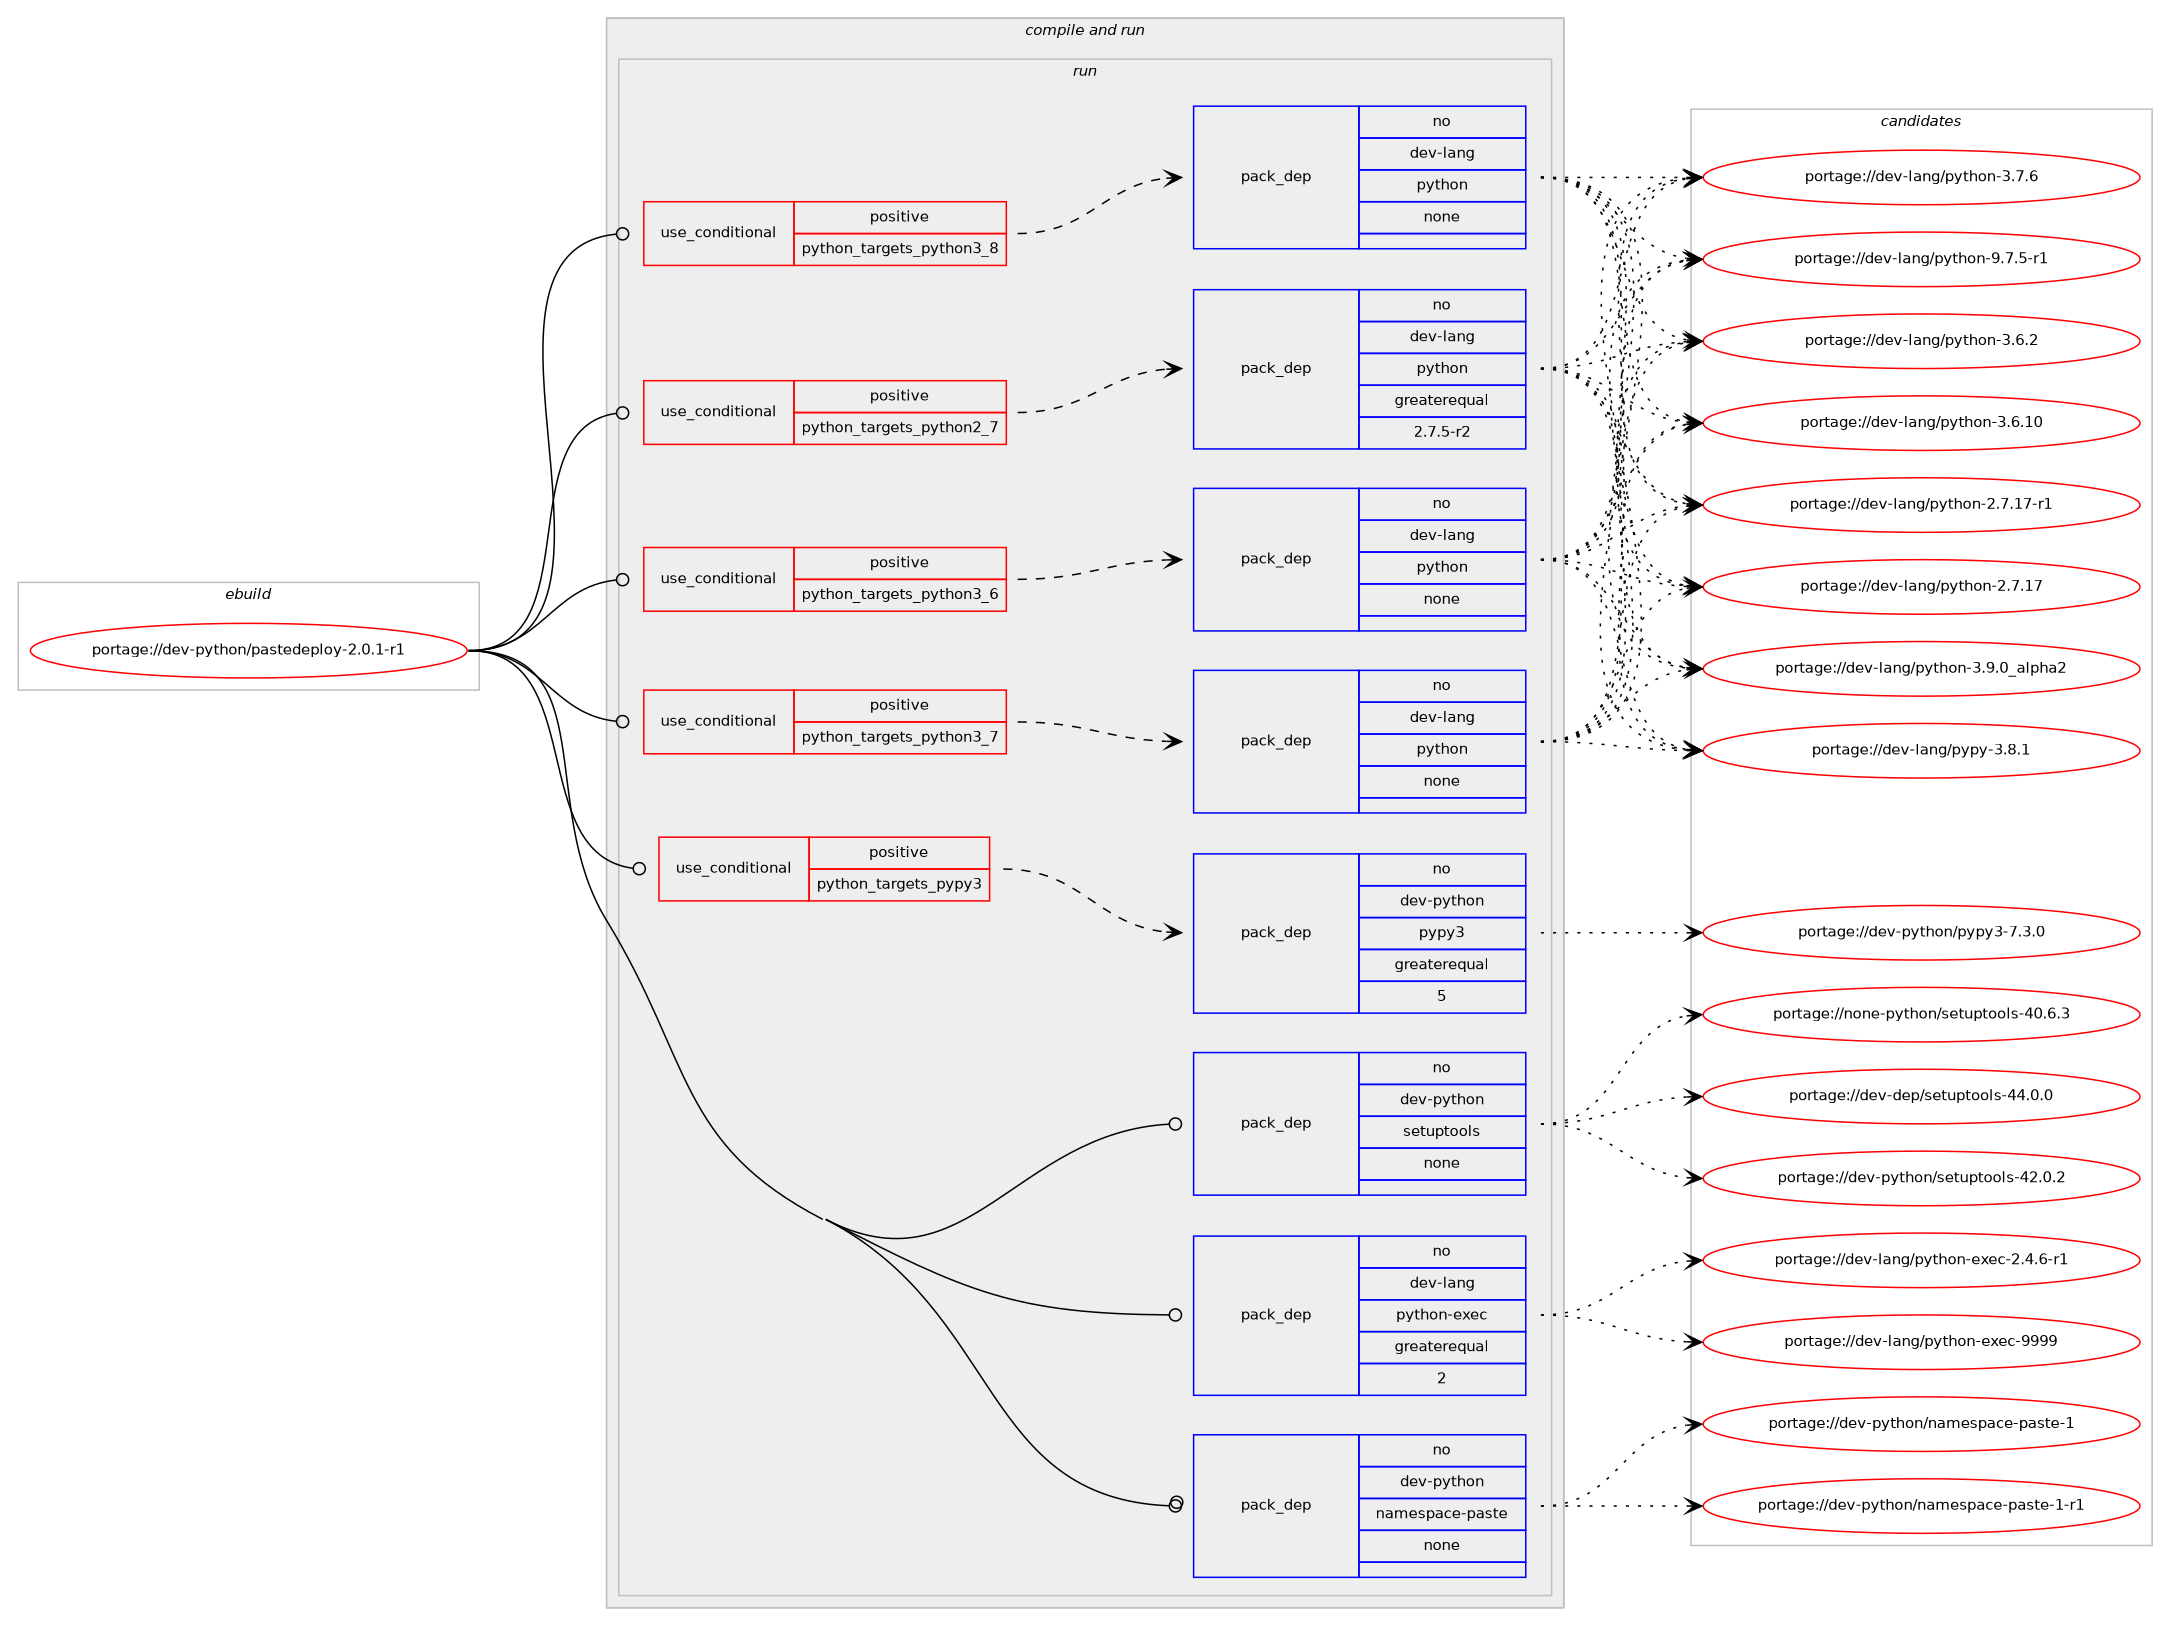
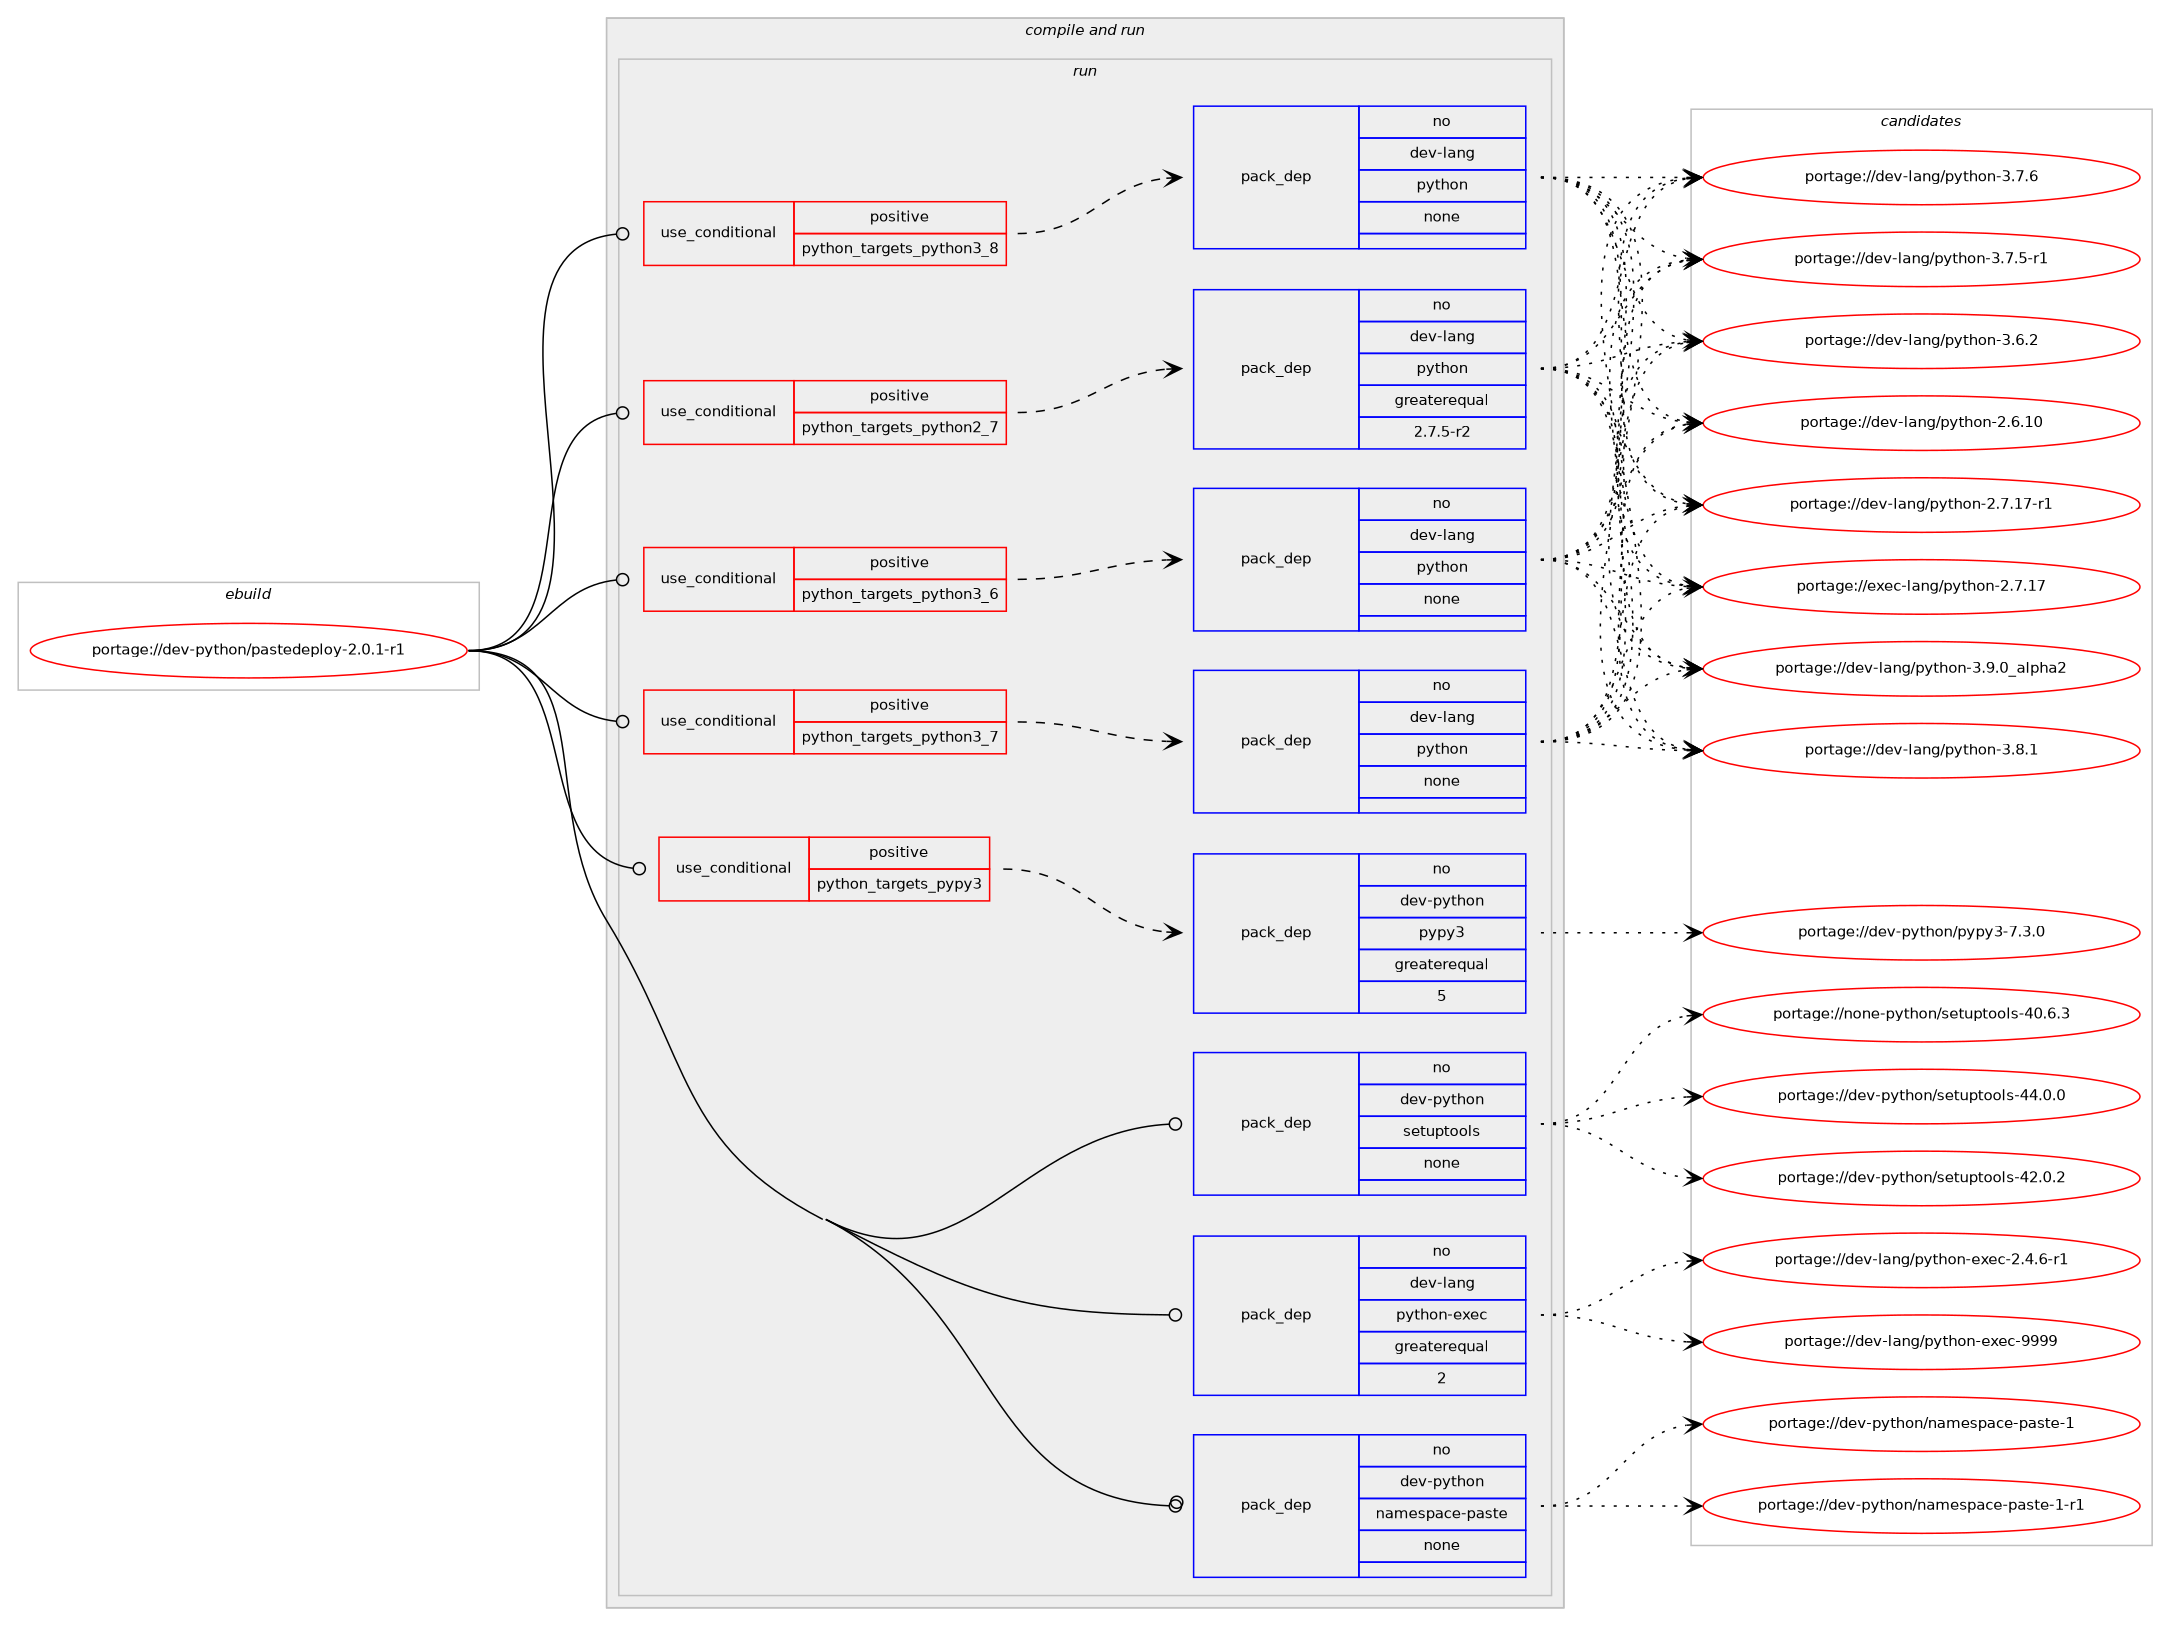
(1922, 259) -> (1922, 259)
(1922, 423) -> (1922, 423)
(1922, 587) -> (1922, 587)
(1922, 751) -> (1922, 751)
(1922, 1097) -> (1922, 1097)
